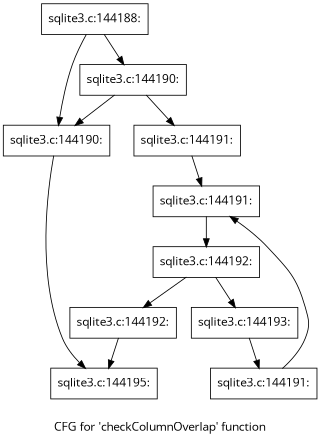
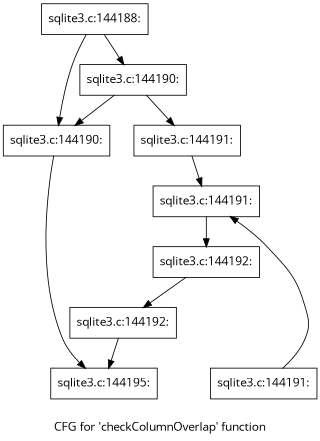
(245, 323) -> none
